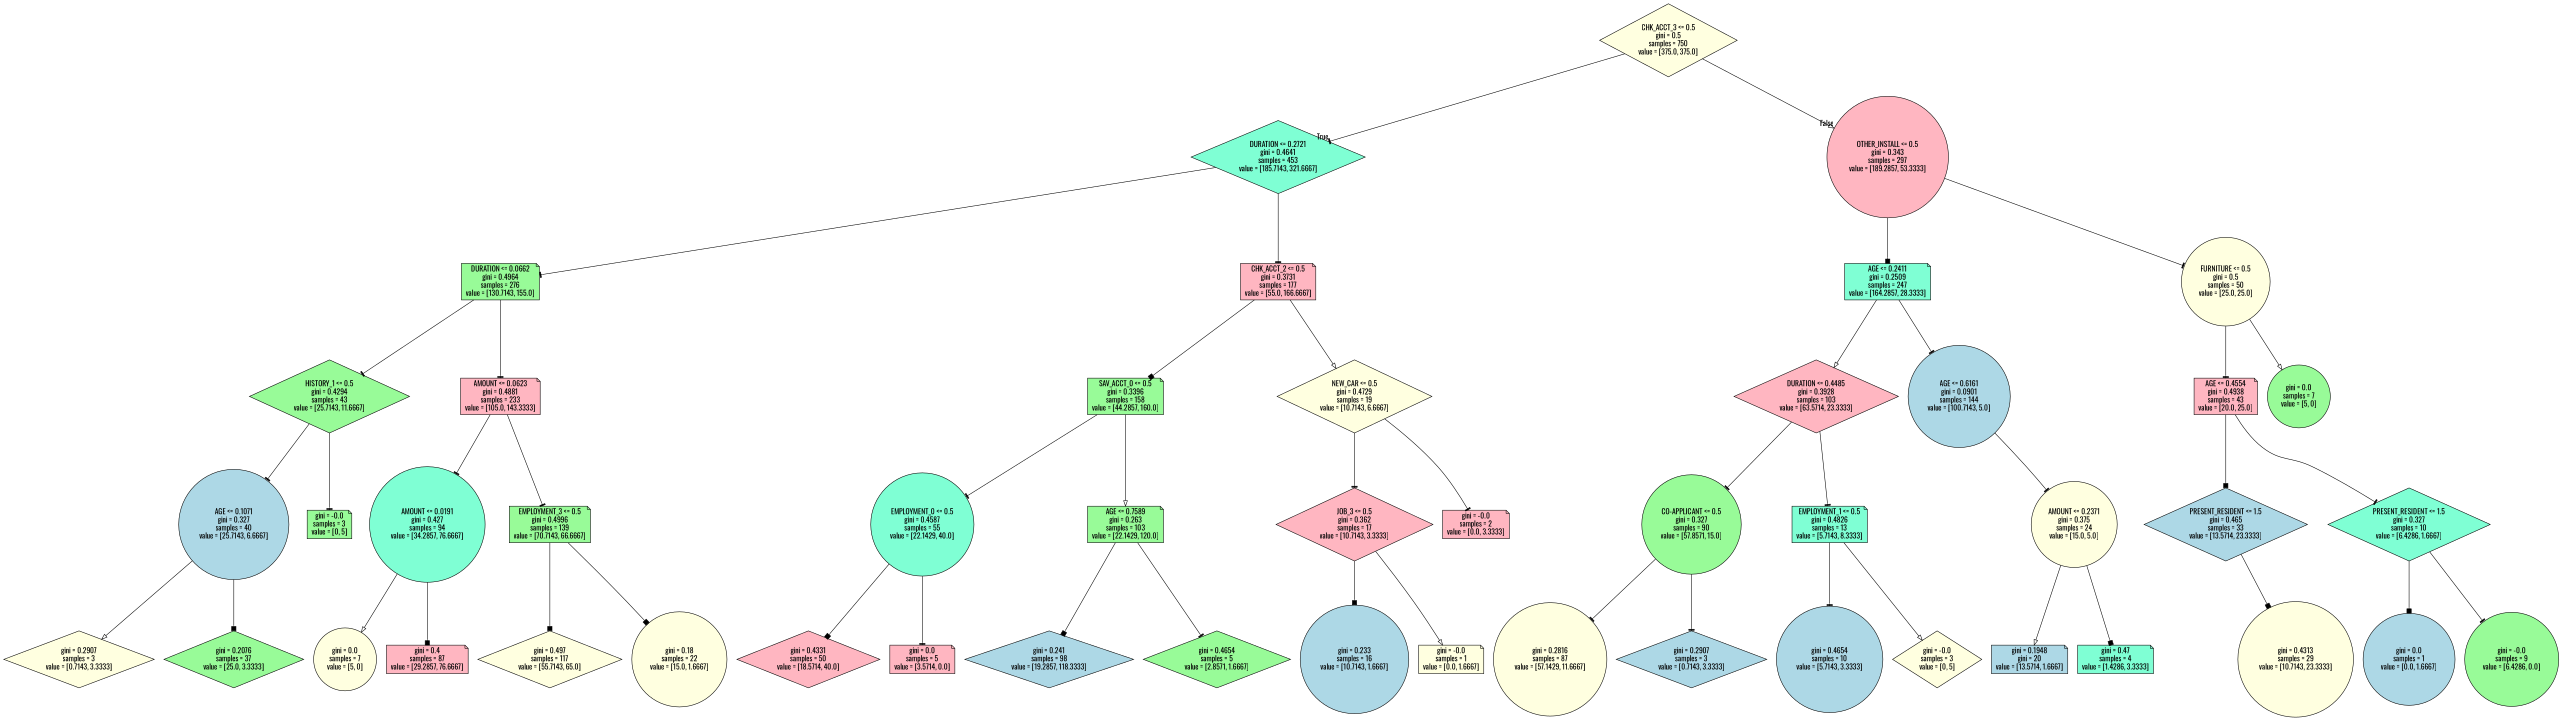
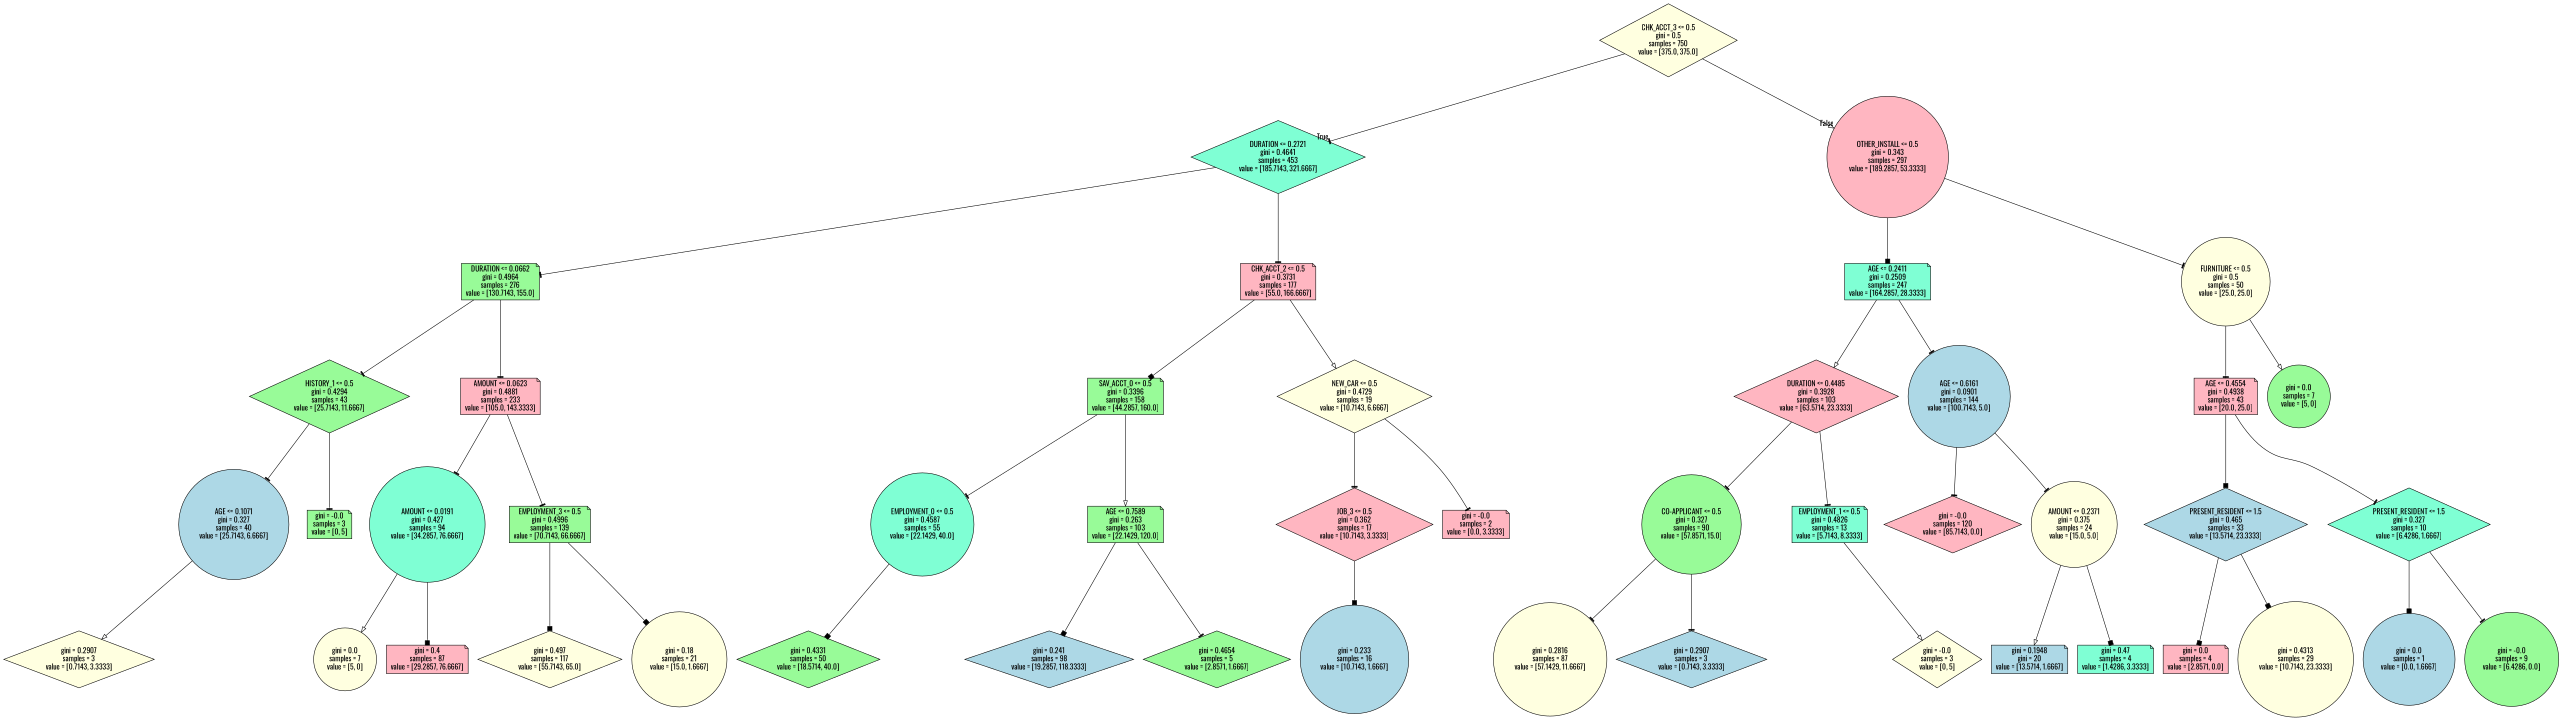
none -> (1953, 524)
(234, 659) -> none
(679, 659) -> (679, 659)
(808, 659) -> (808, 659)
(922, 659) -> none
(1451, 659) -> none
(1830, 659) -> none
none -> (2196, 659)
